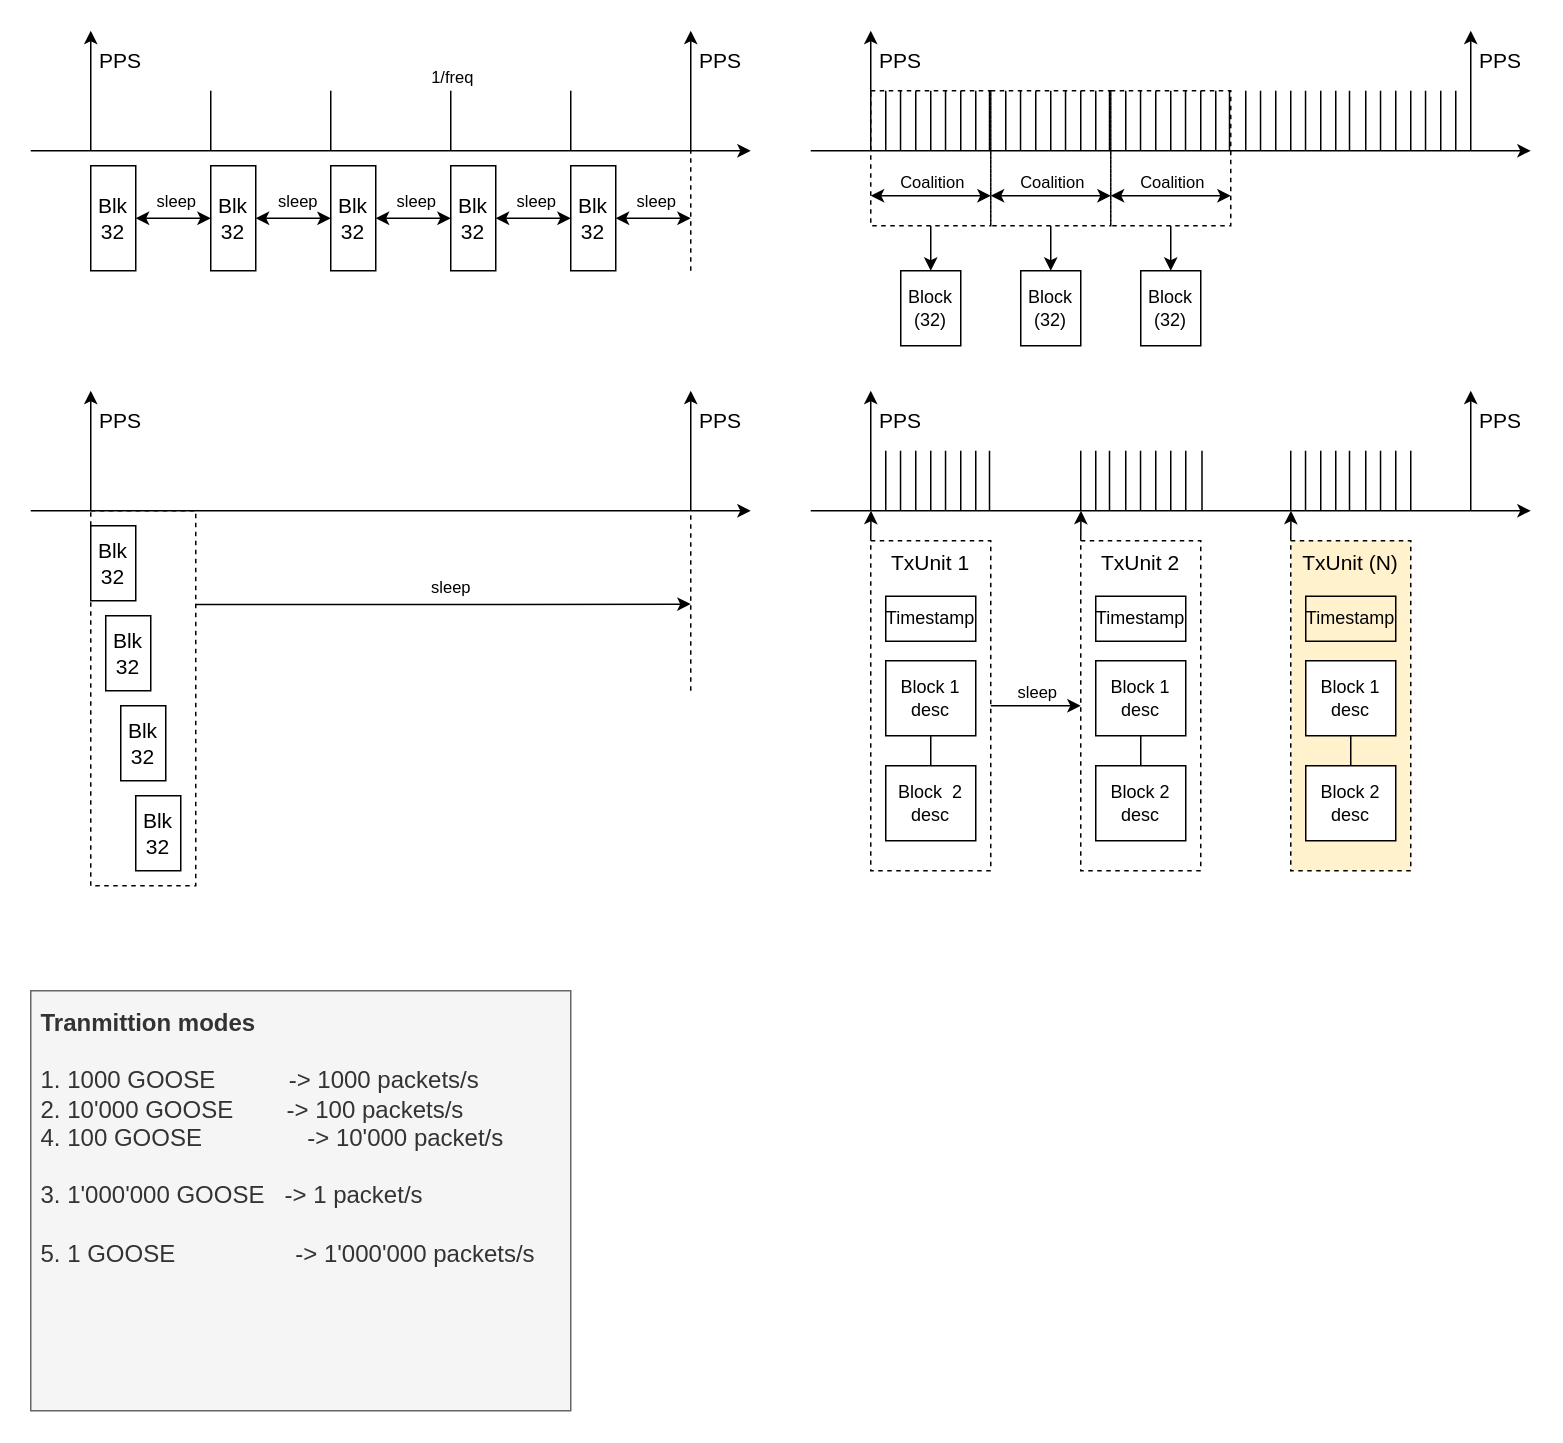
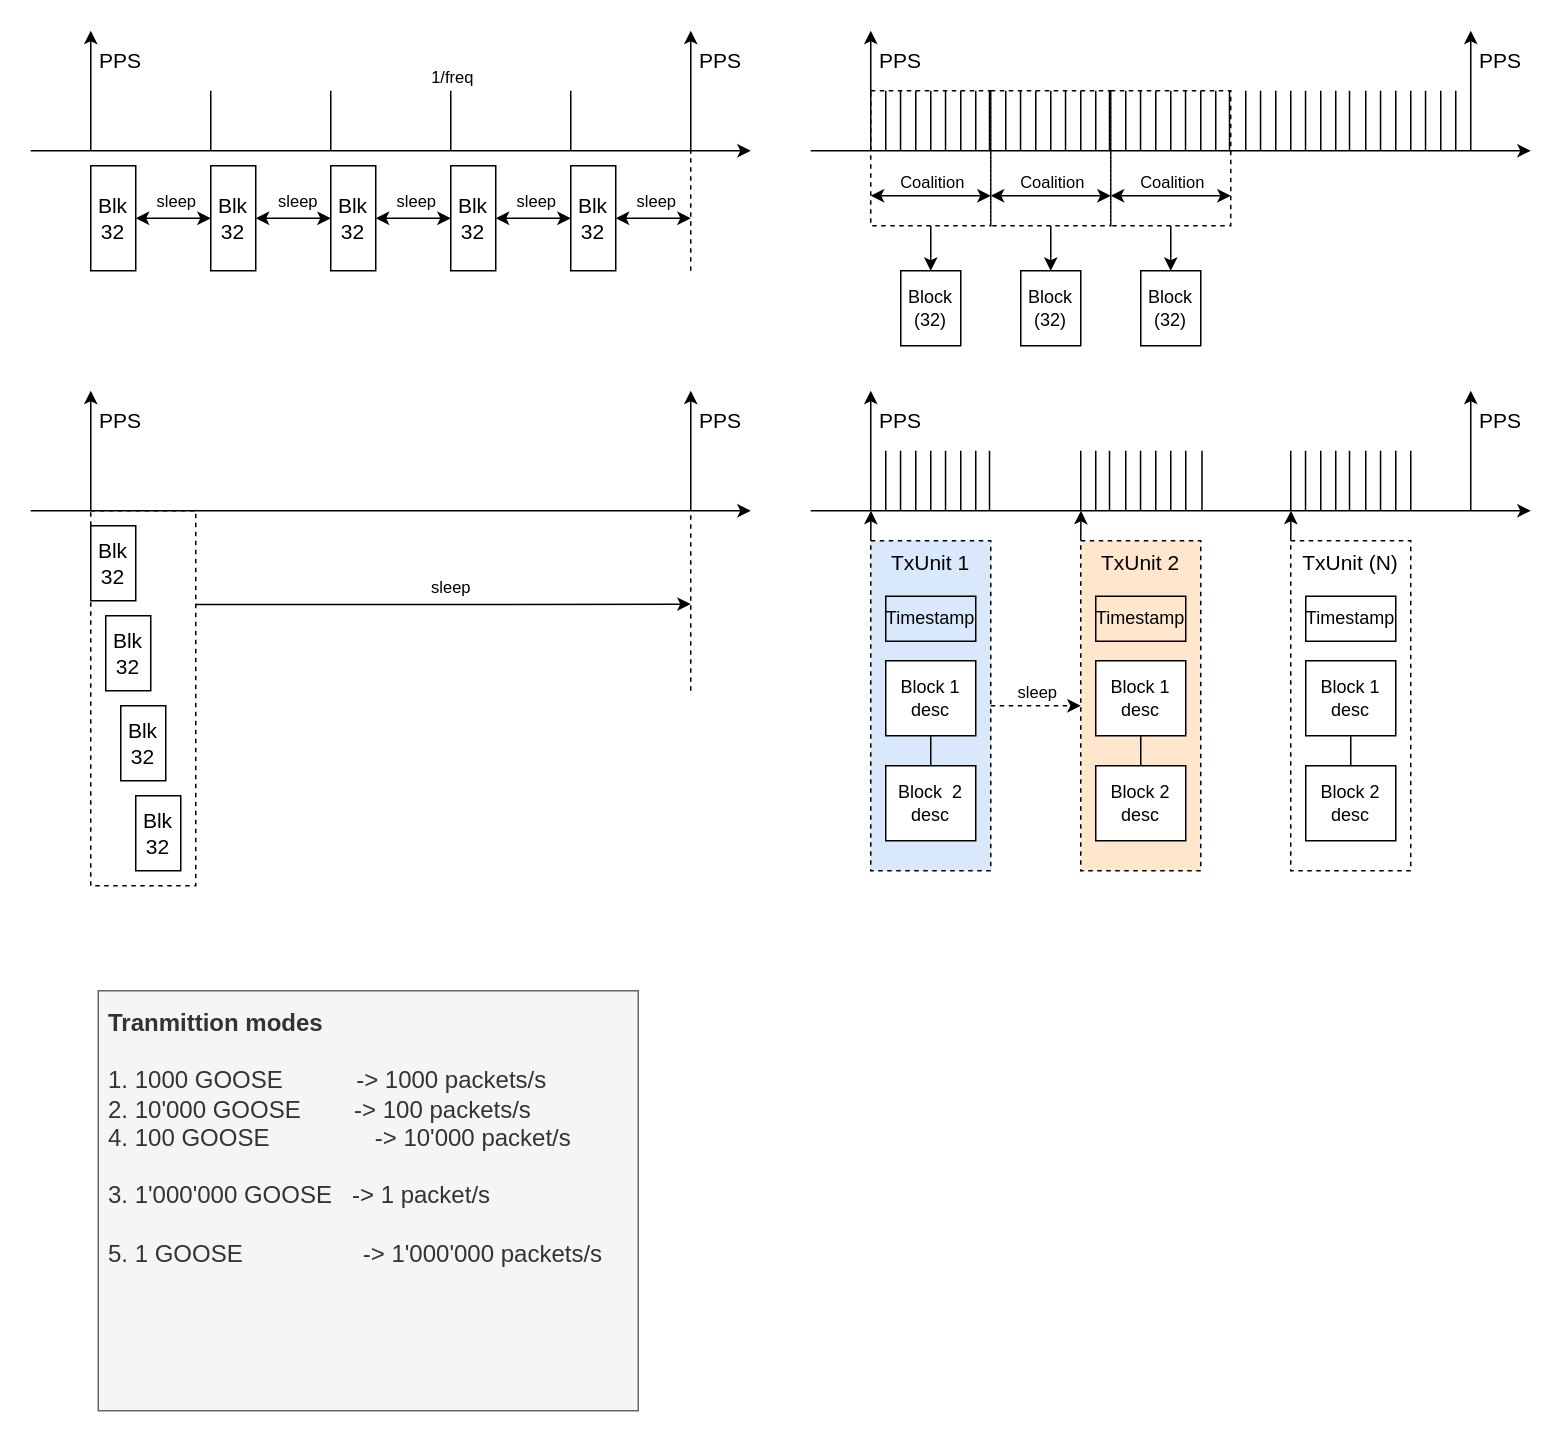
(931, 564) -> (931, 564)
(1141, 564) -> (1141, 564)
(1351, 564) -> (1351, 564)
(1032, 706) -> (1032, 706)
(301, 1201) -> (368, 1201)
